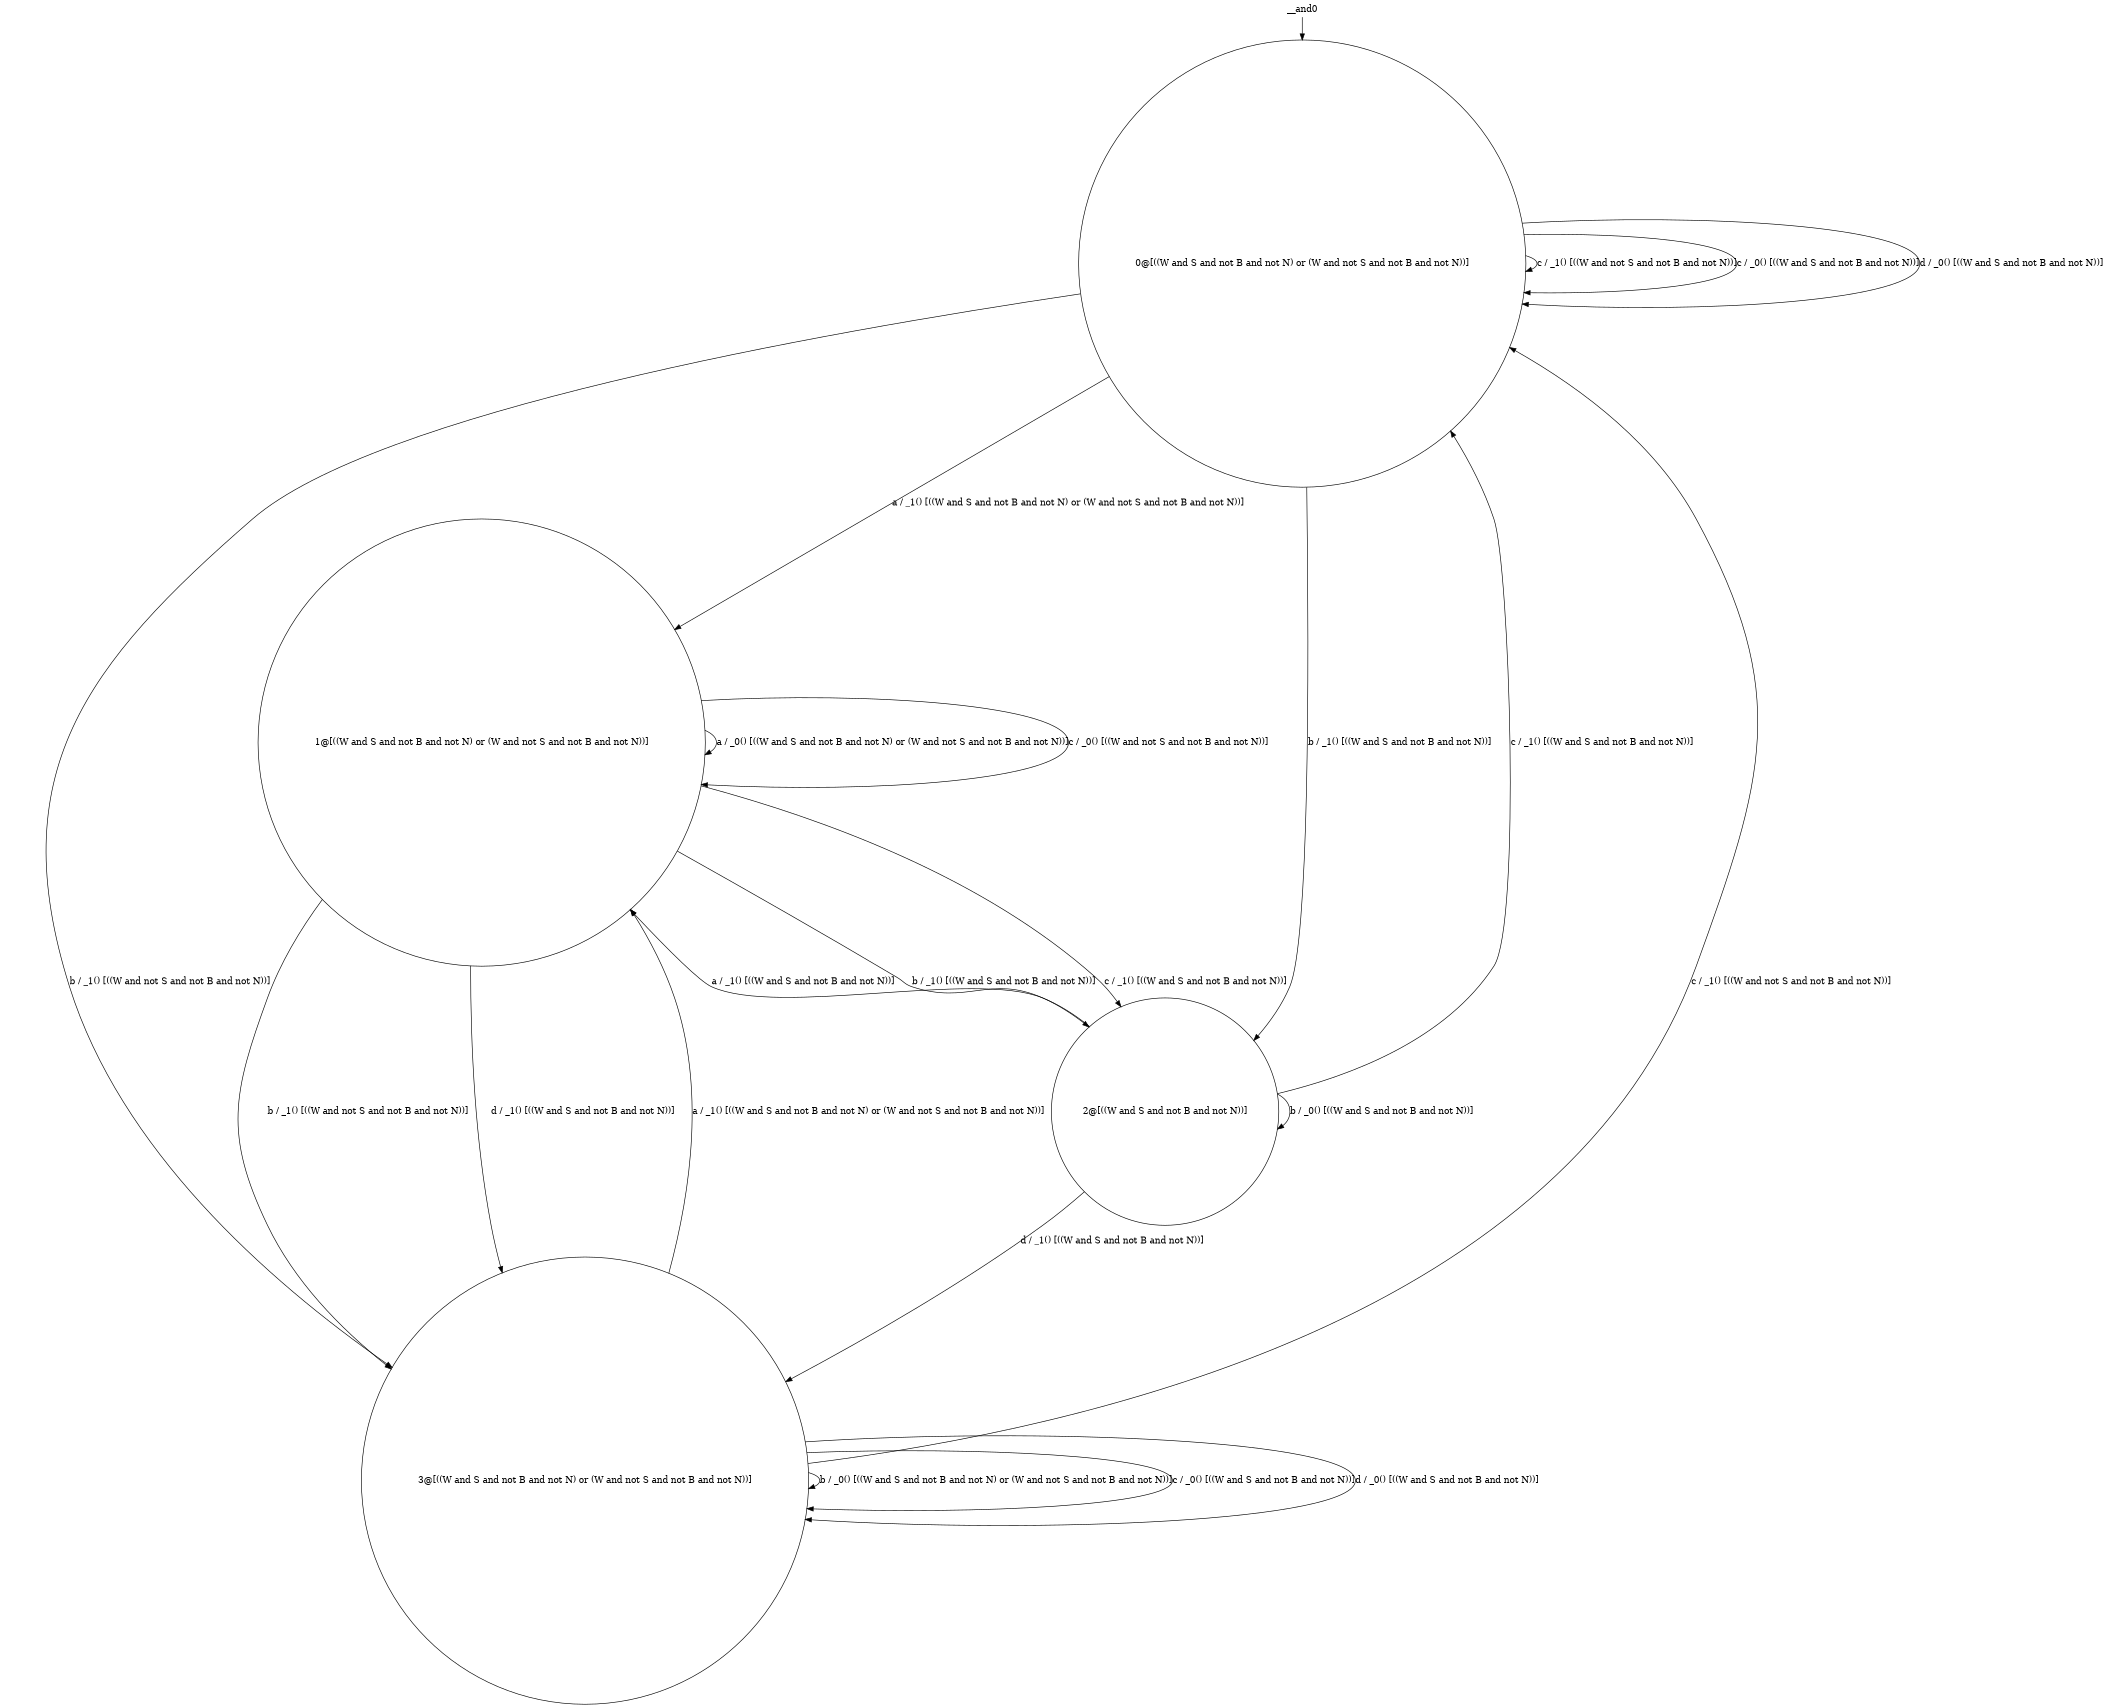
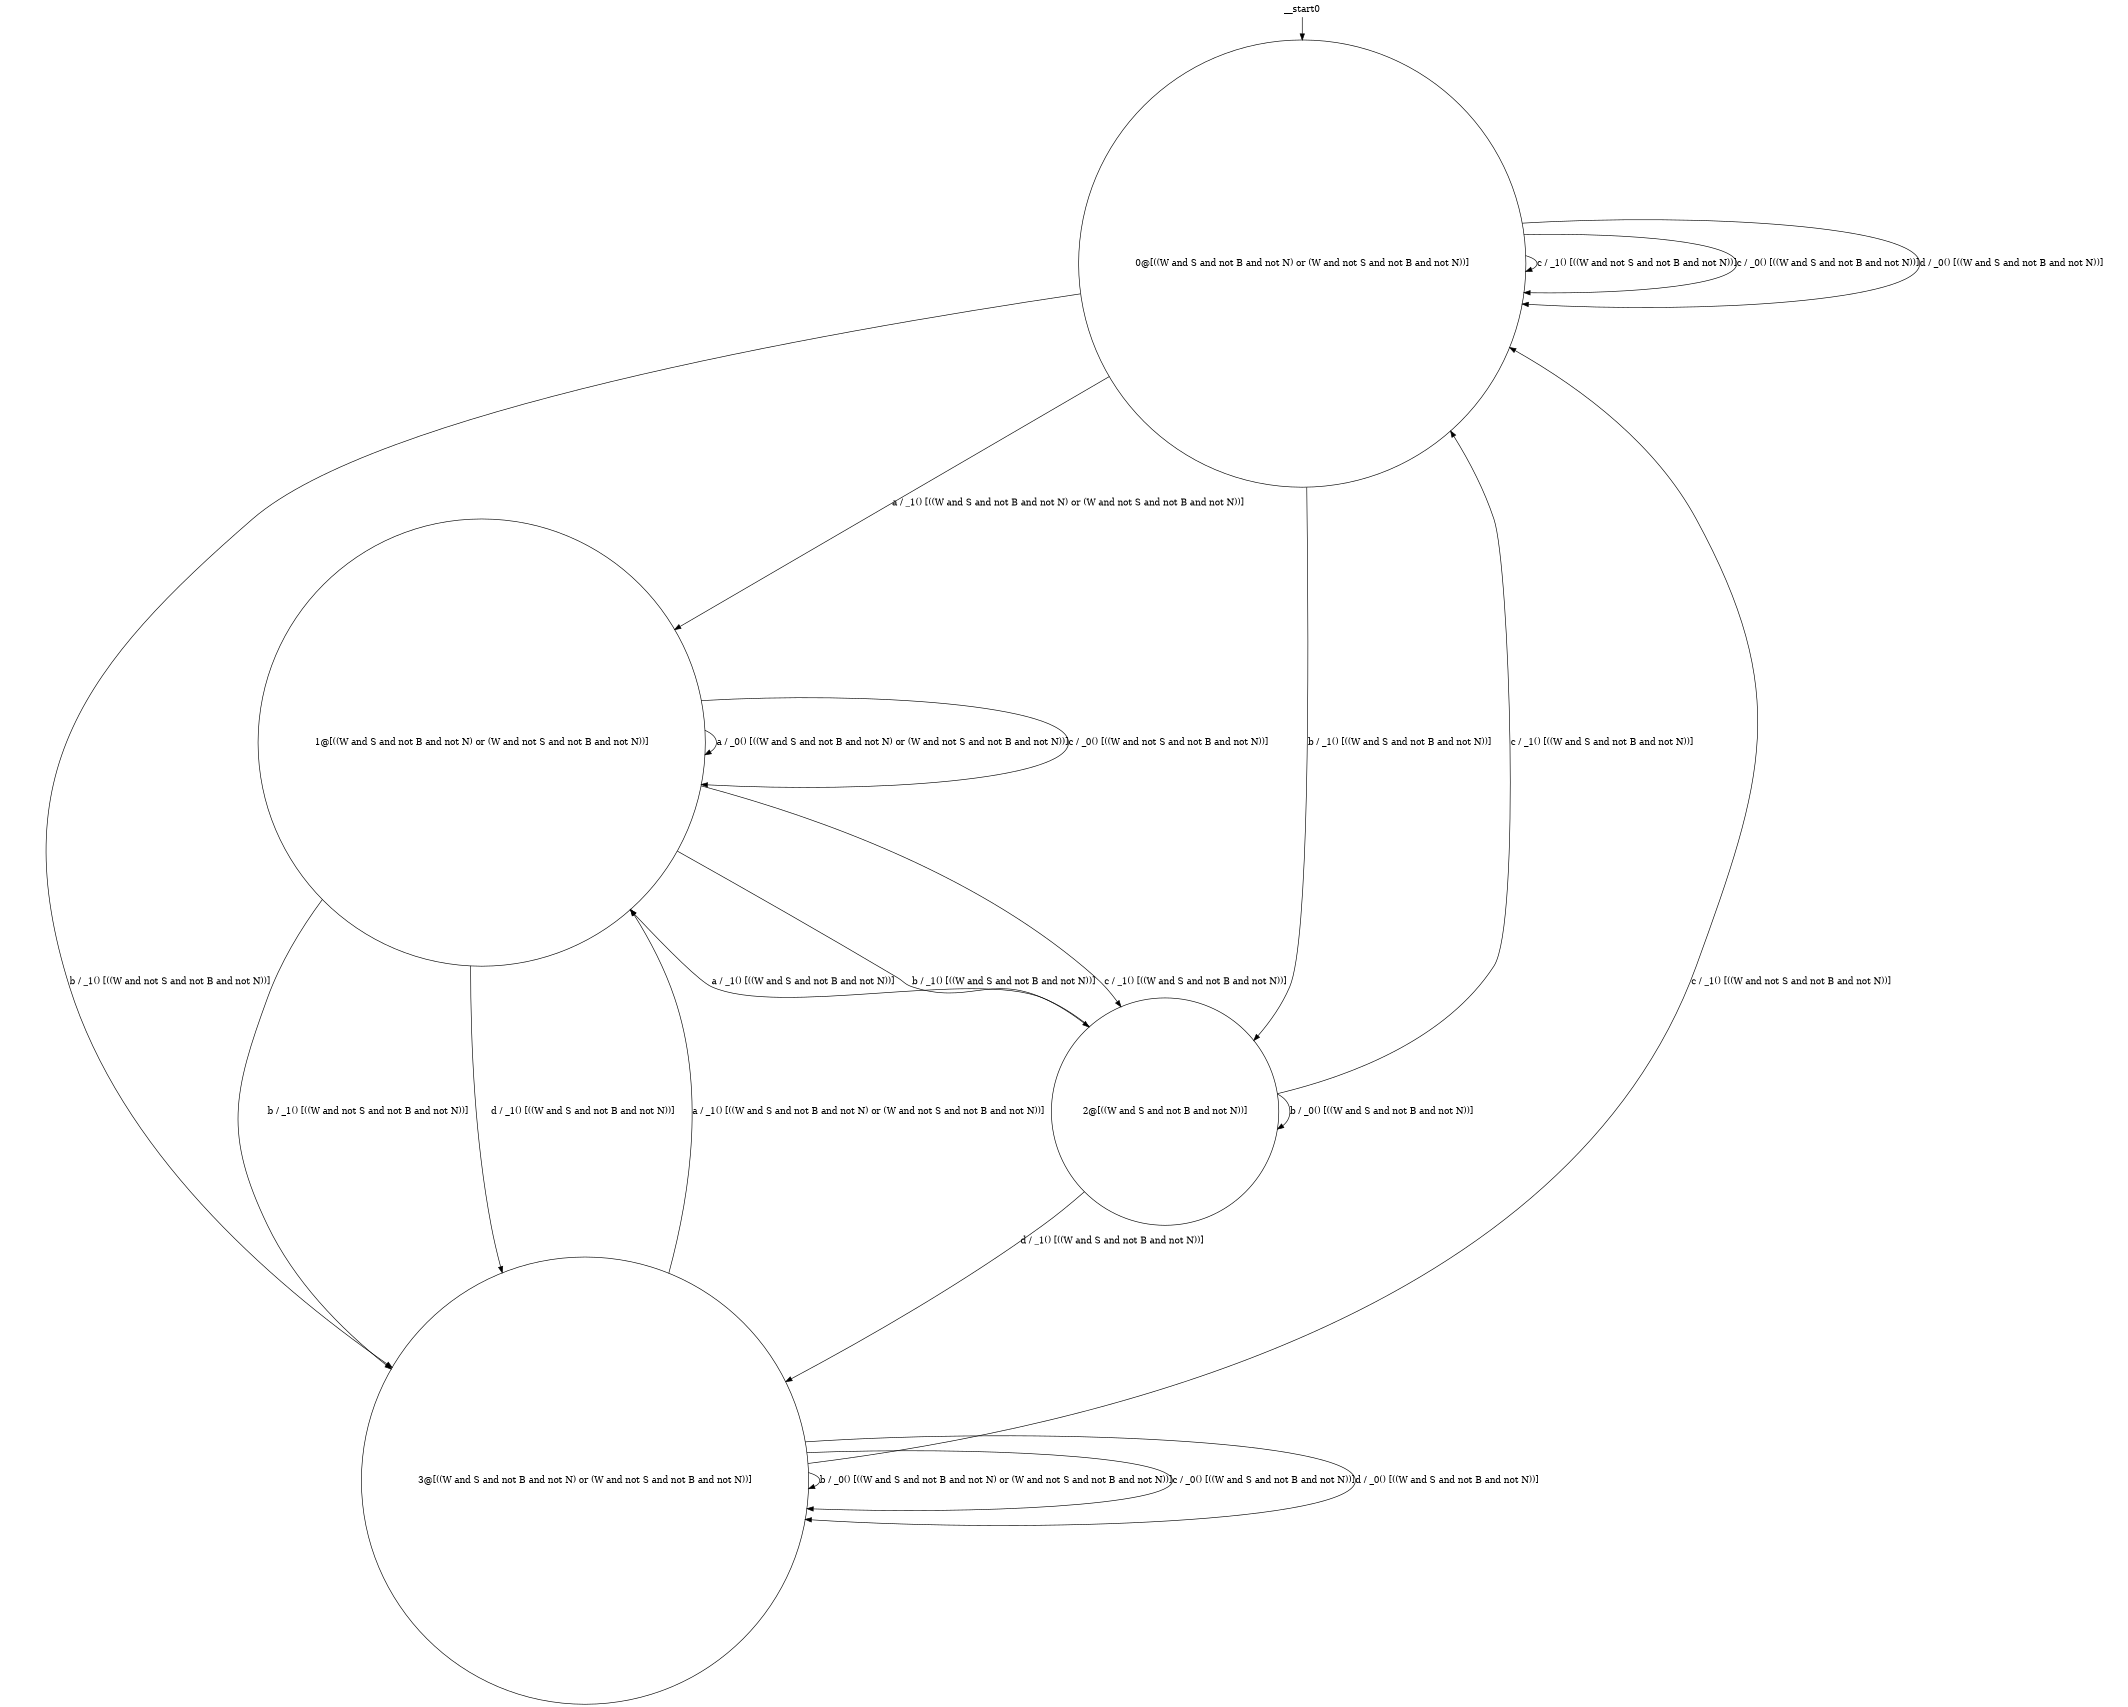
(1302, 10) -> (1302, 10)
